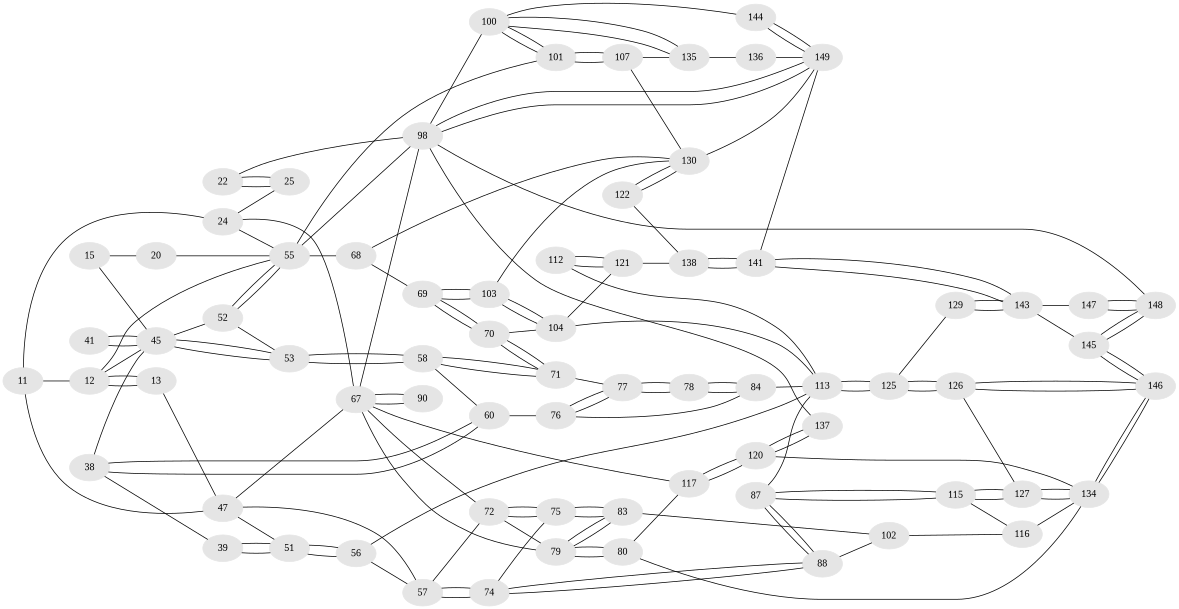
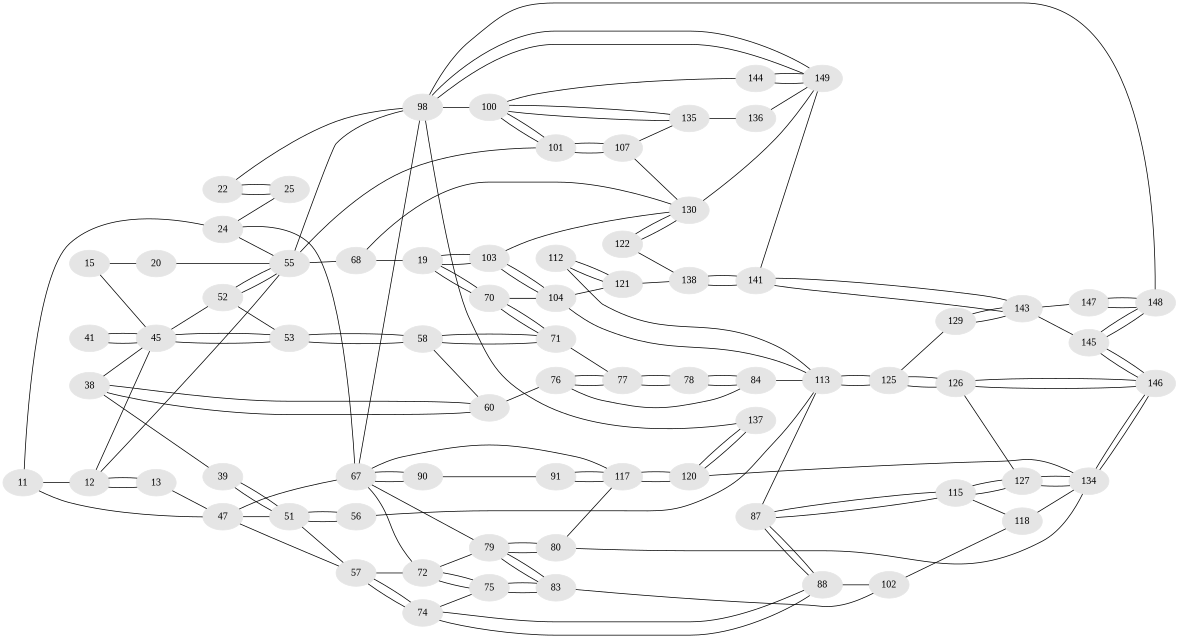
(423, 294) -> (423, 261)
none -> (556, 477)
(1022, 534) -> (1022, 521)
(389, 573) -> (323, 545)
